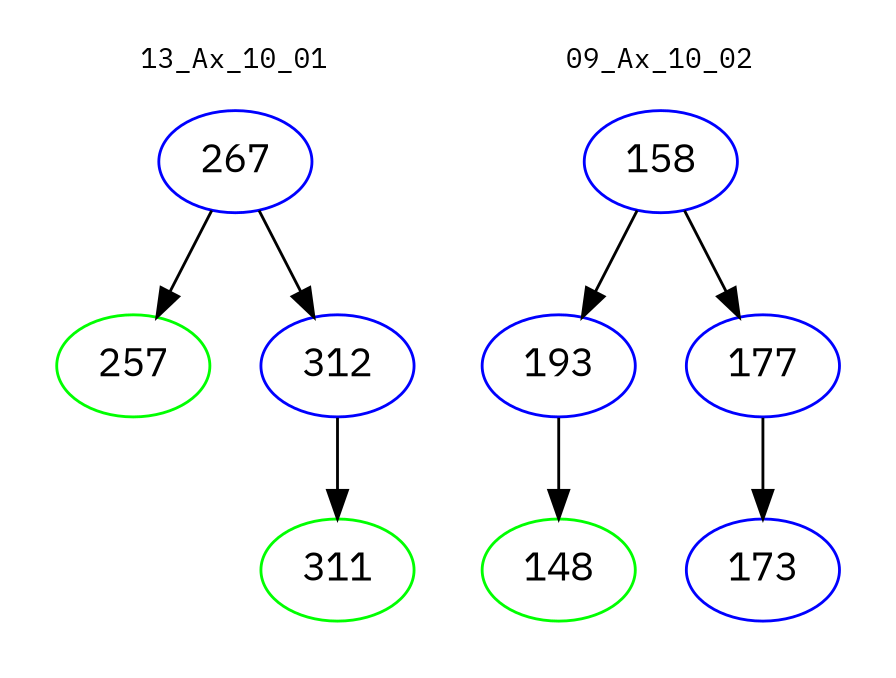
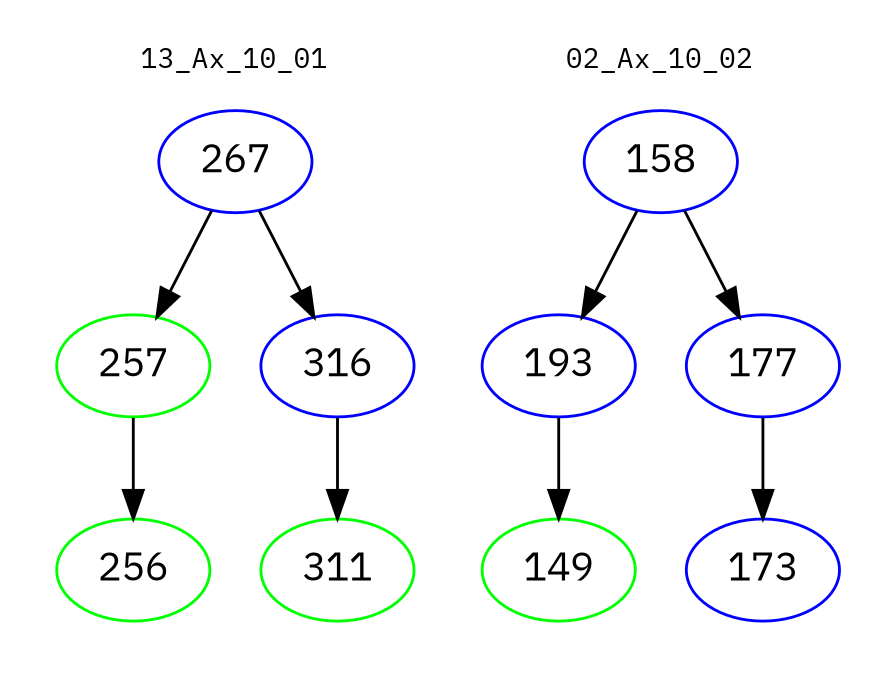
(661, 61) -> (661, 61)
(337, 366) -> (337, 366)
none -> (133, 570)
(559, 570) -> (559, 570)
